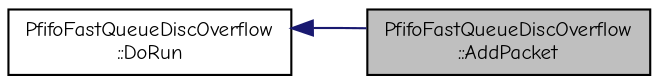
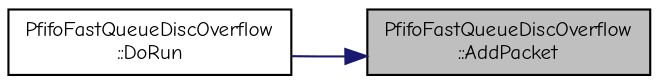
(340, 28) -> (318, 56)
